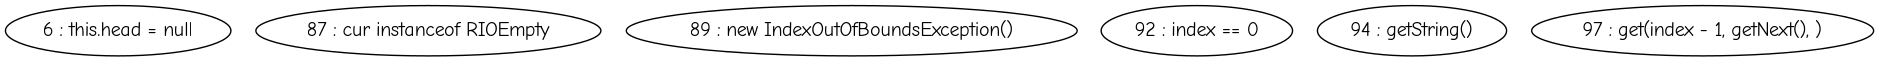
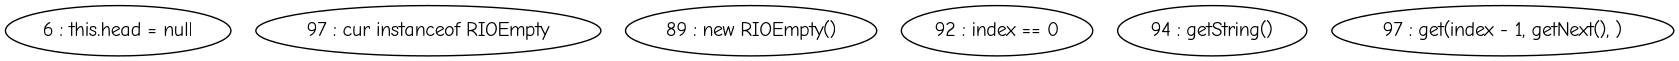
(428, 31) -> (428, 31)
(852, 31) -> (751, 31)
